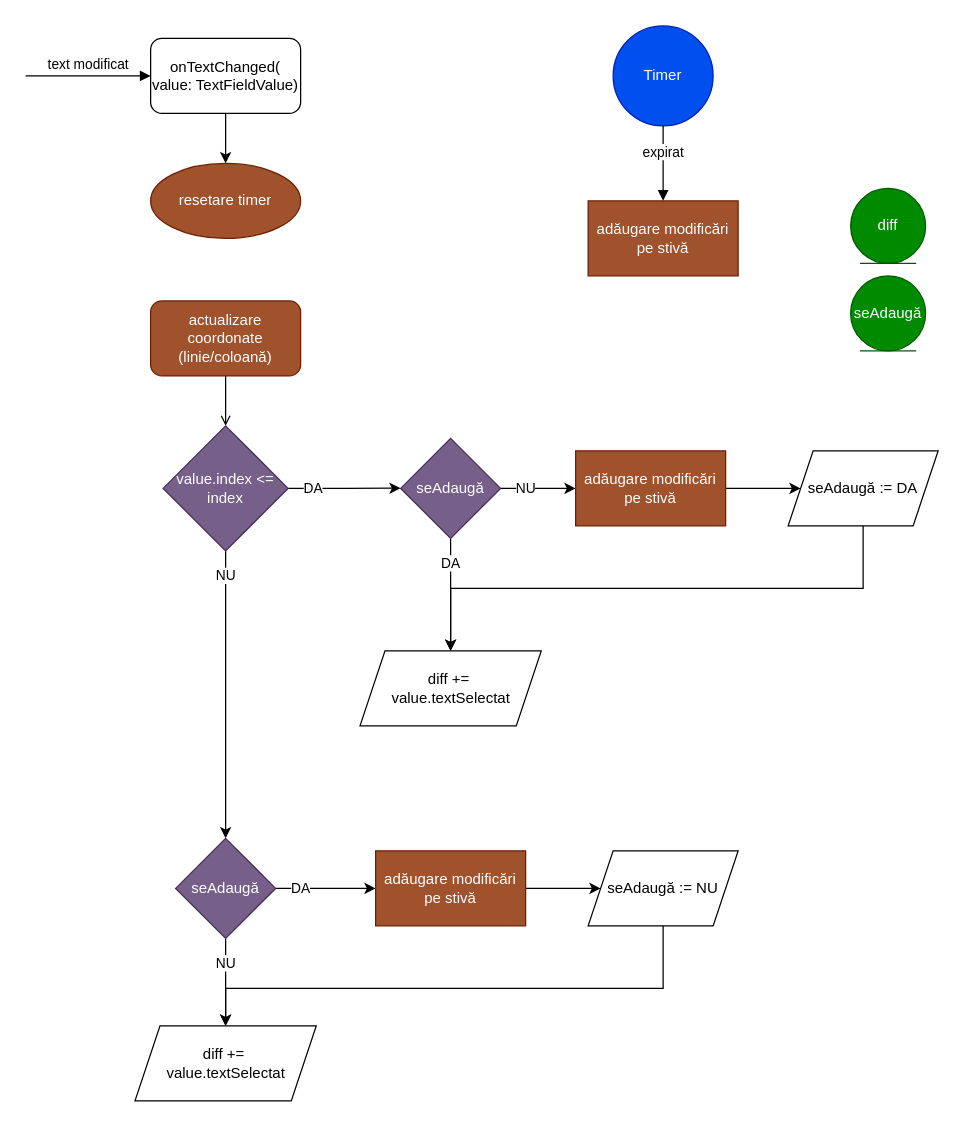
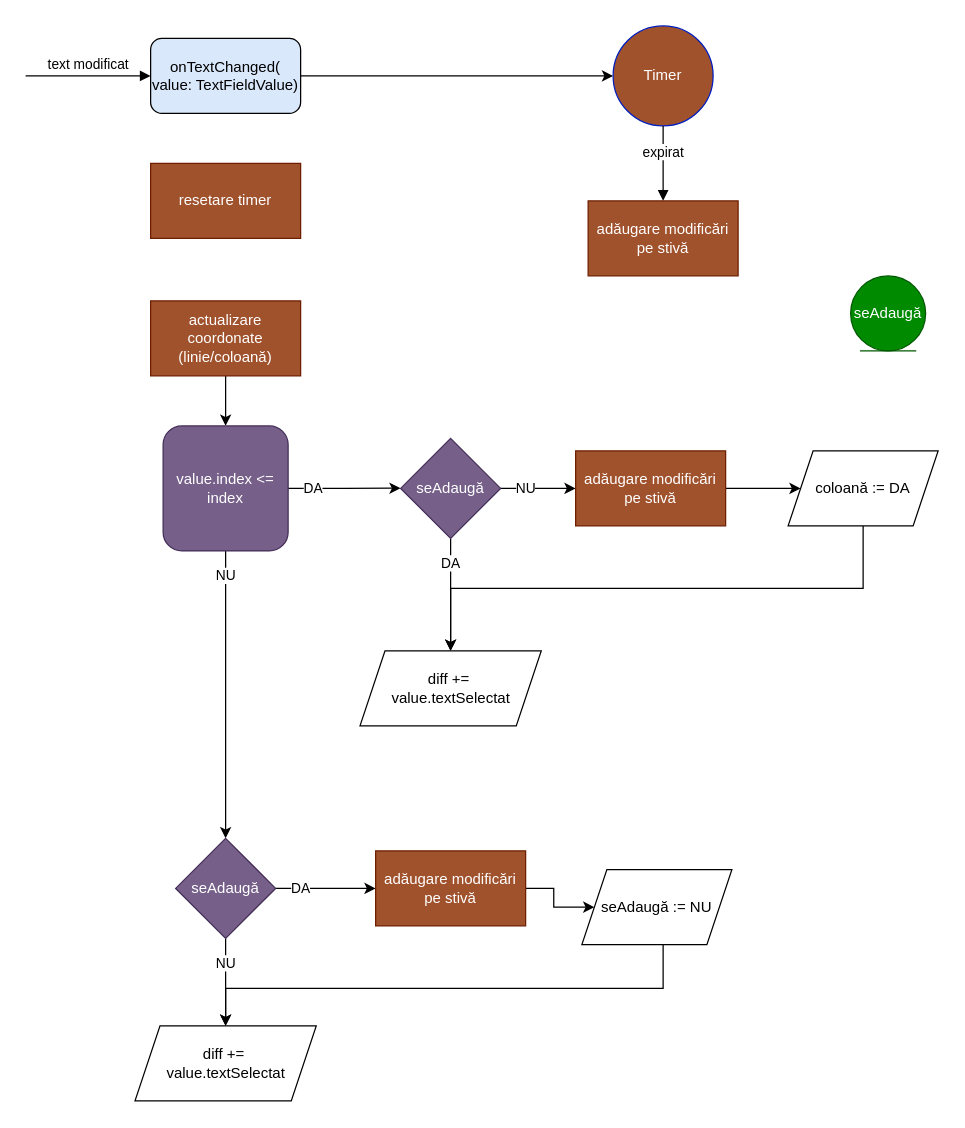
(226, 76) -> (226, 76)
(663, 76) -> (663, 76)
(226, 134) -> (453, 76)
(226, 201) -> (226, 201)
(888, 226) -> none
(226, 338) -> (226, 338)
(226, 418) -> (226, 416)
(226, 488) -> (226, 488)
(863, 488) -> (863, 488)
(663, 888) -> (657, 907)
